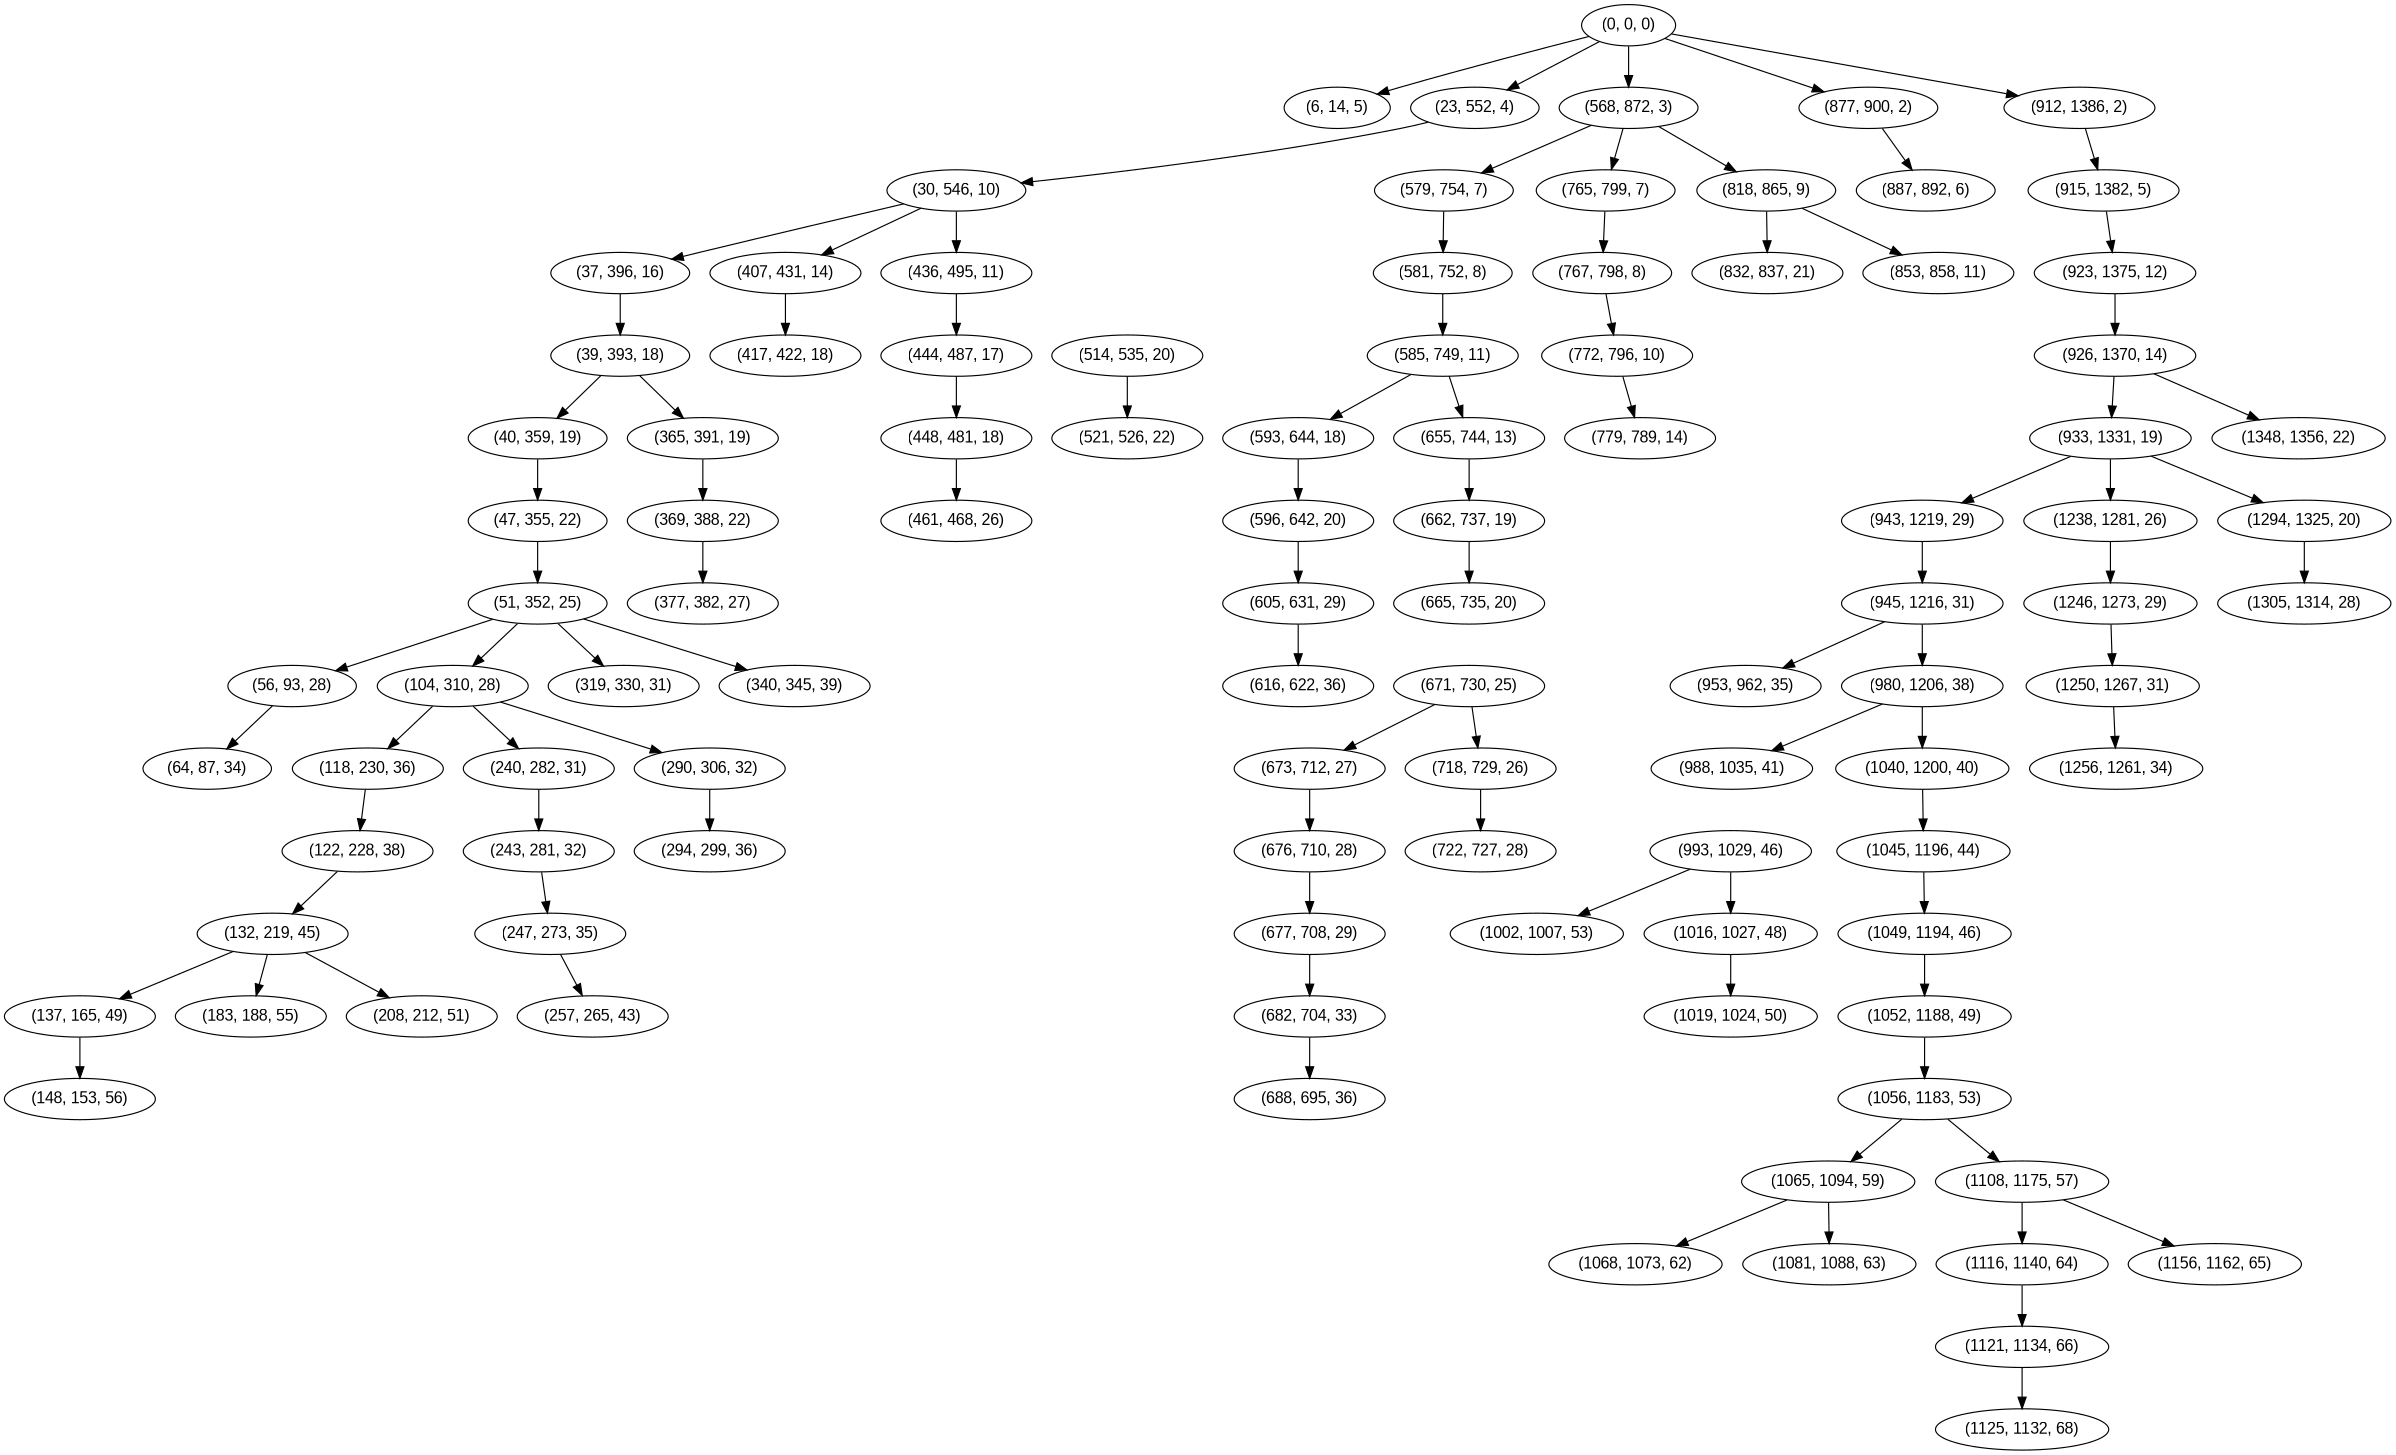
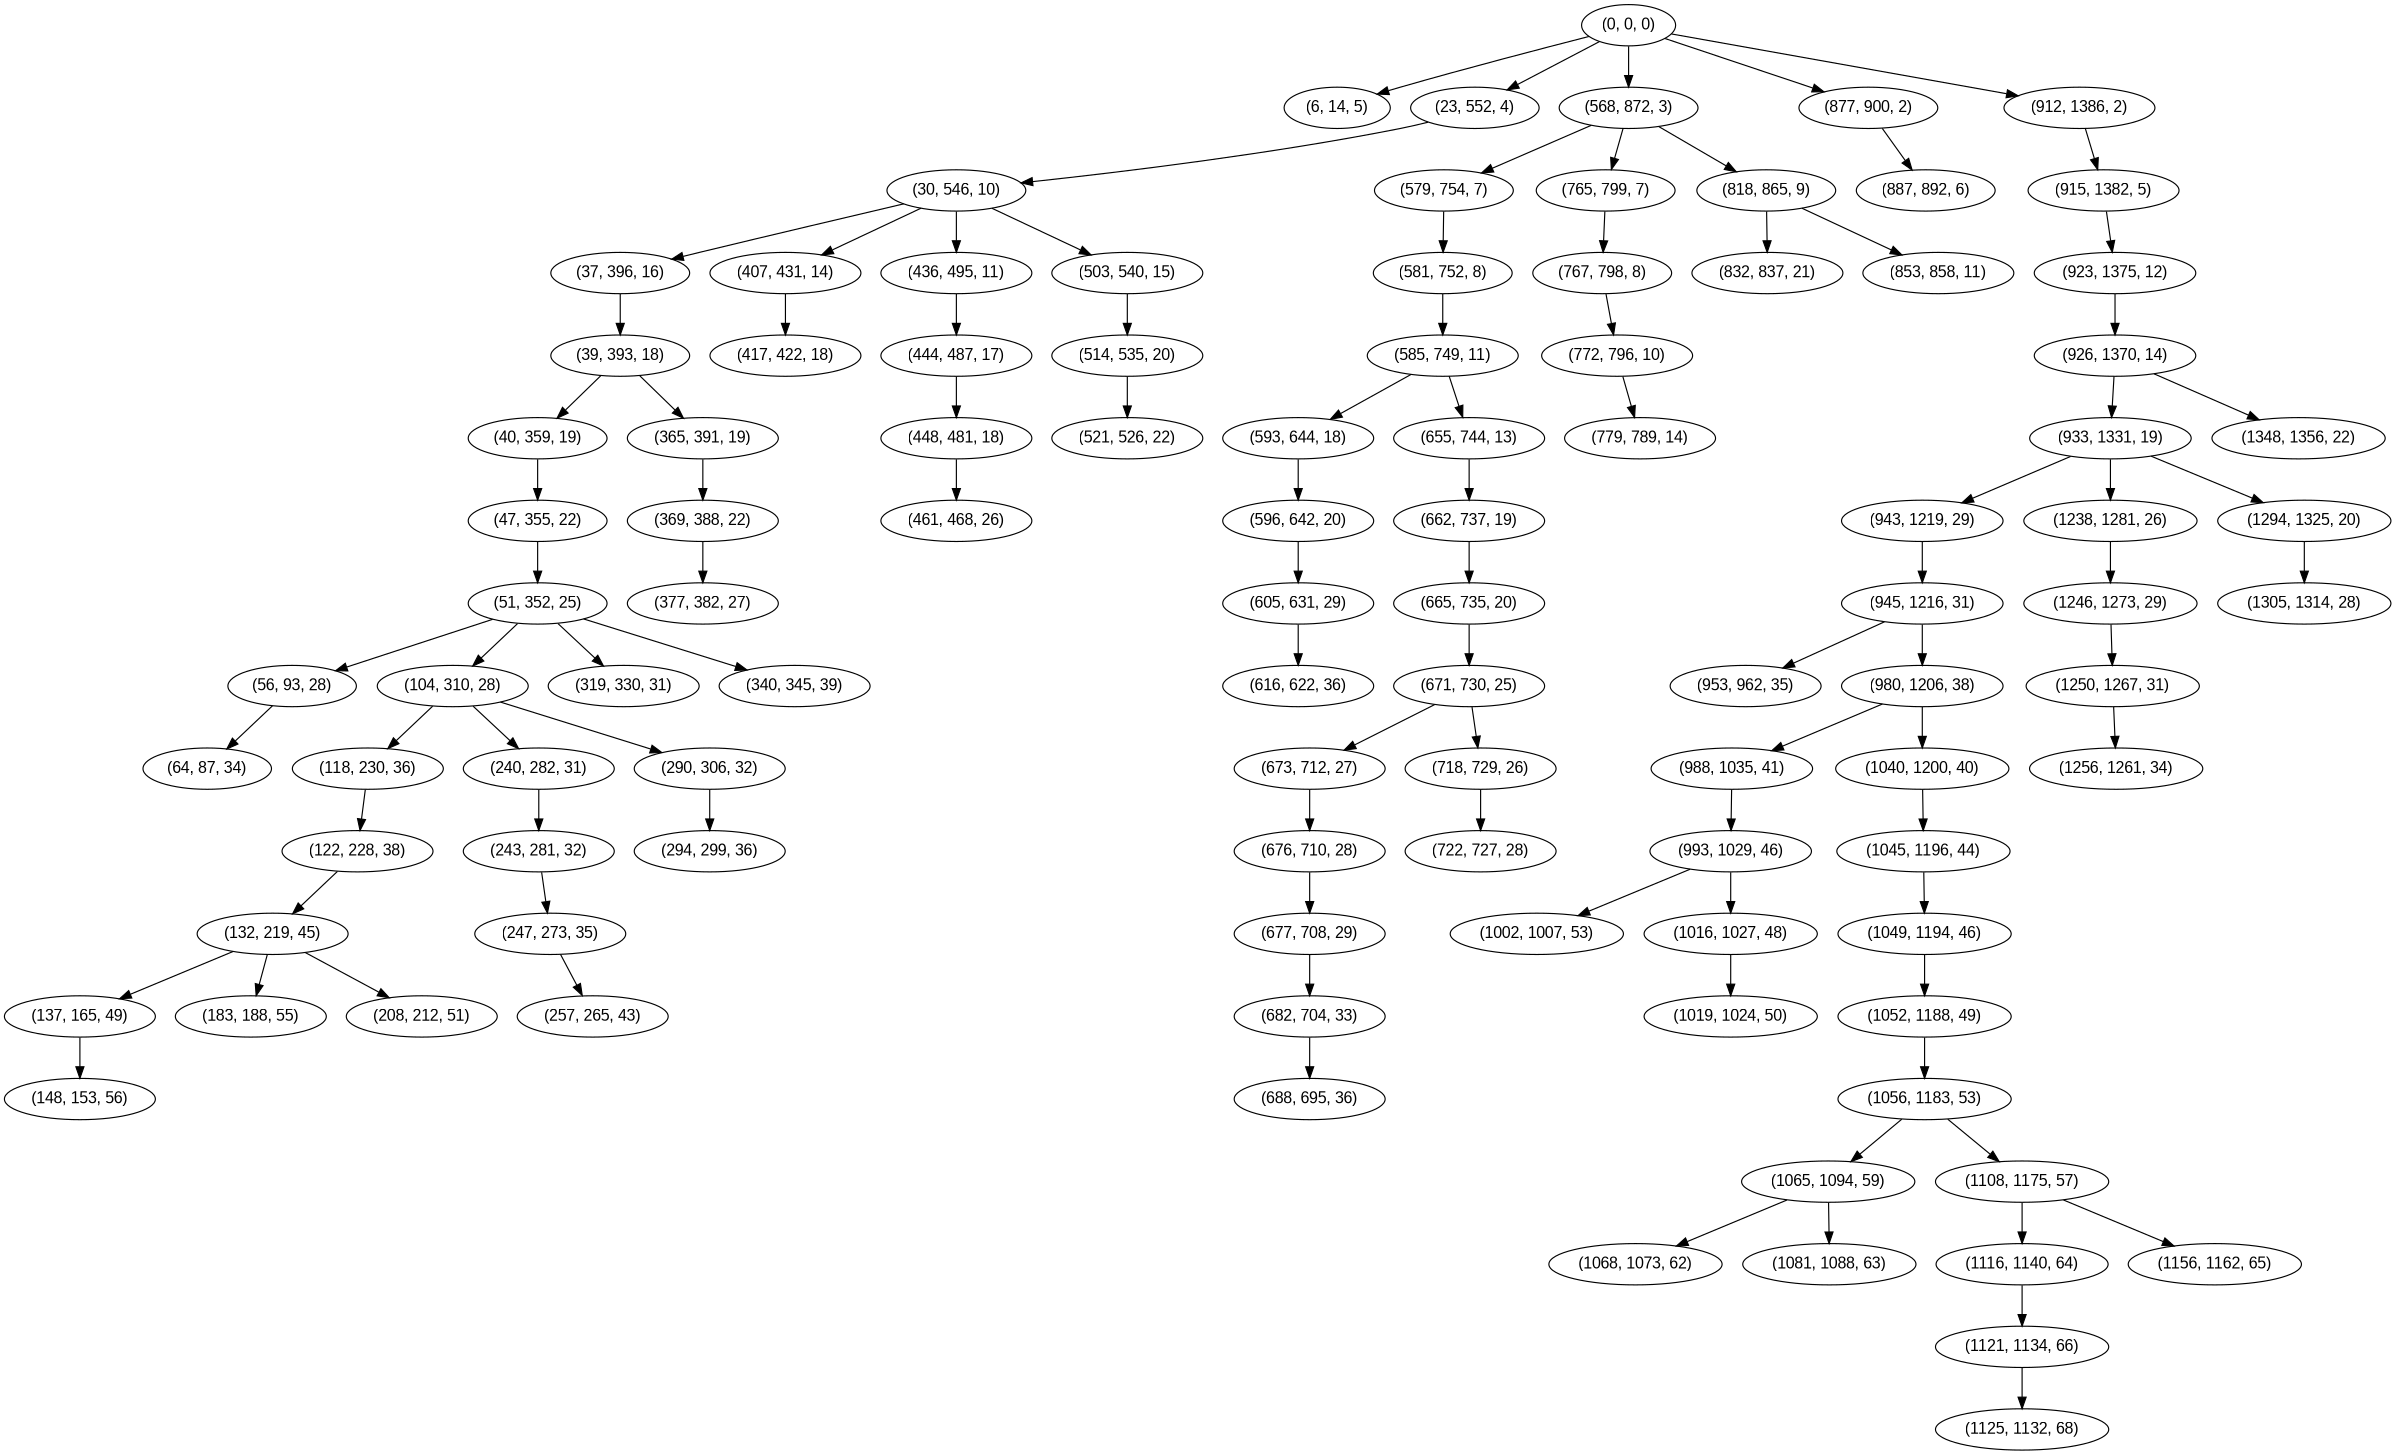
none -> (1127, 273)
none -> (1469, 639)
none -> (1731, 804)
